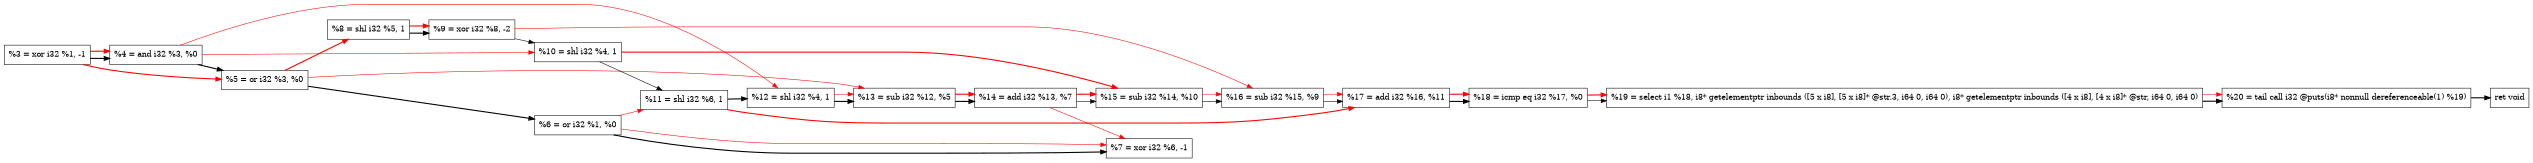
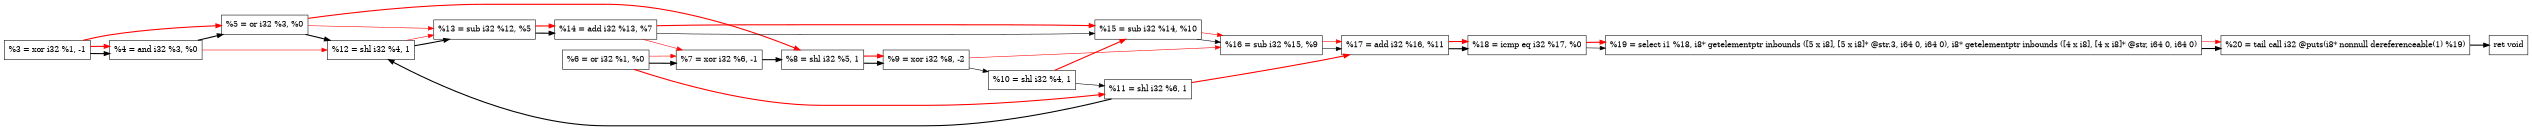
(365, 53) -> none
none -> (769, 60)
(419, 102) -> (315, 37)
(628, 113) -> (865, 105)
